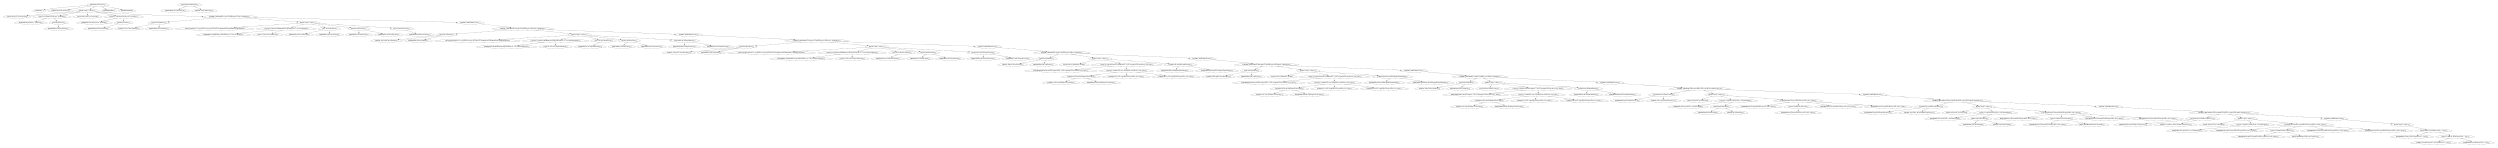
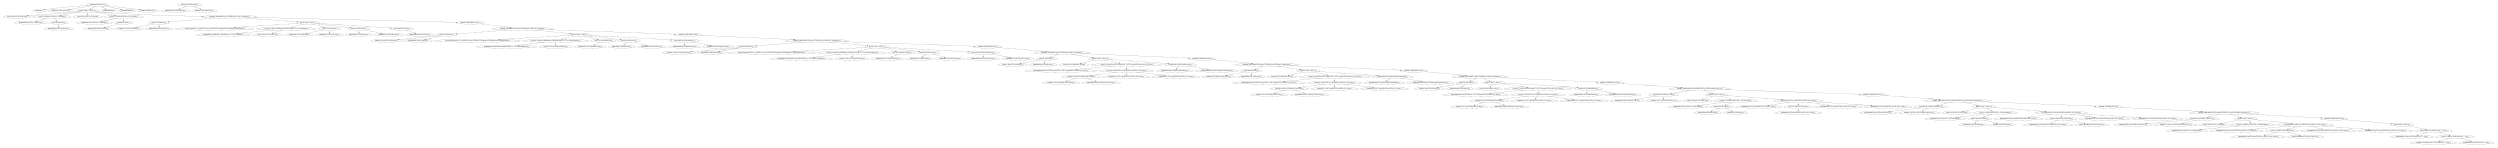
none -> (148, 11)
